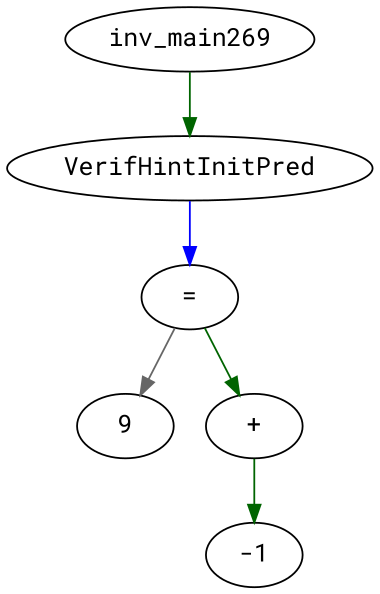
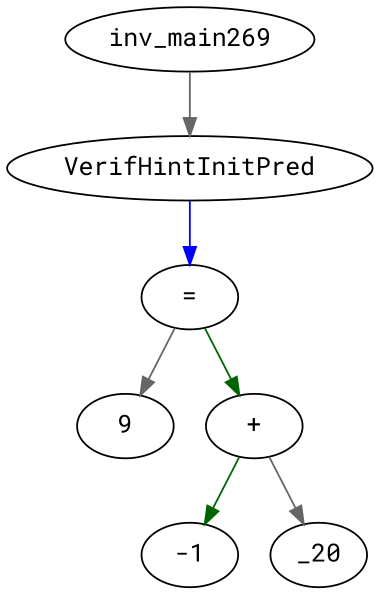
(190, 95) -> (190, 95)
none -> (319, 555)
